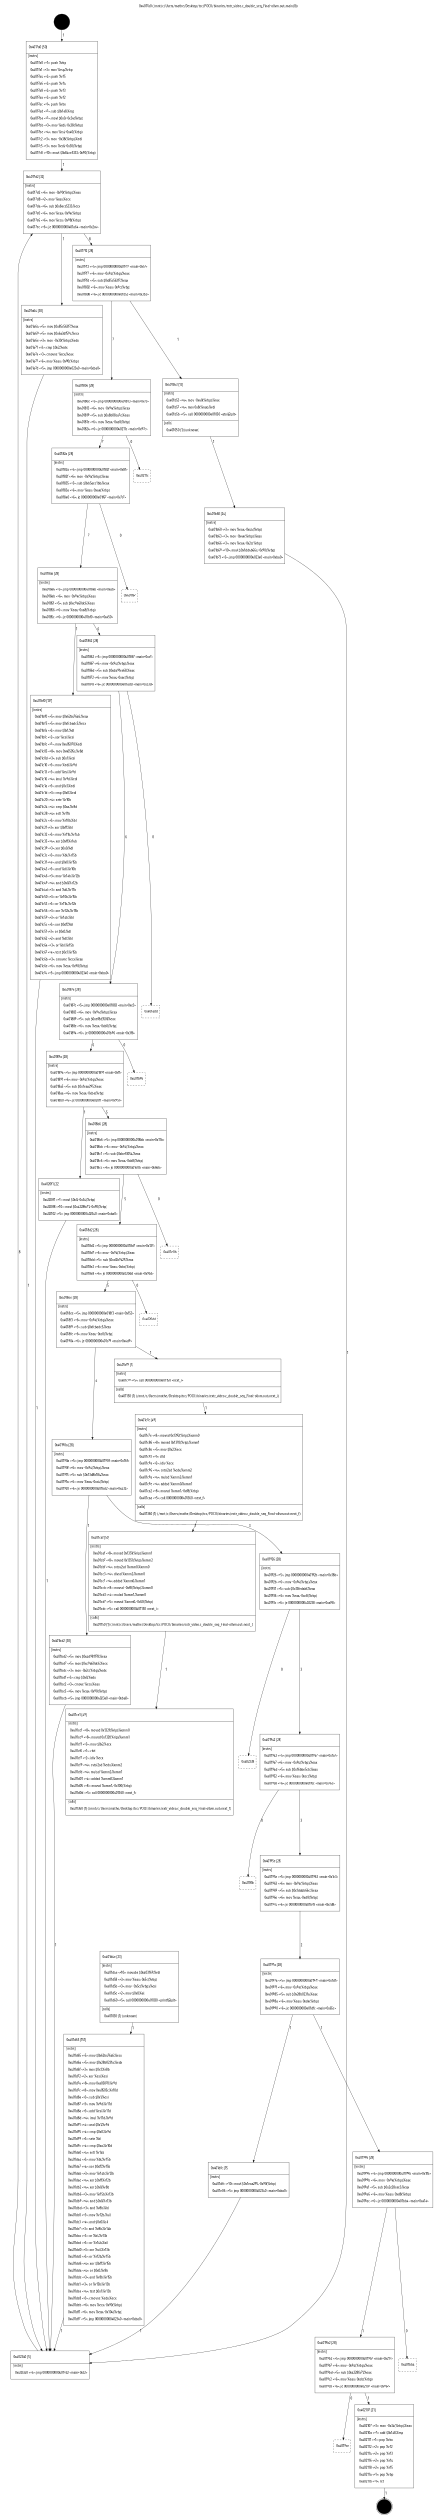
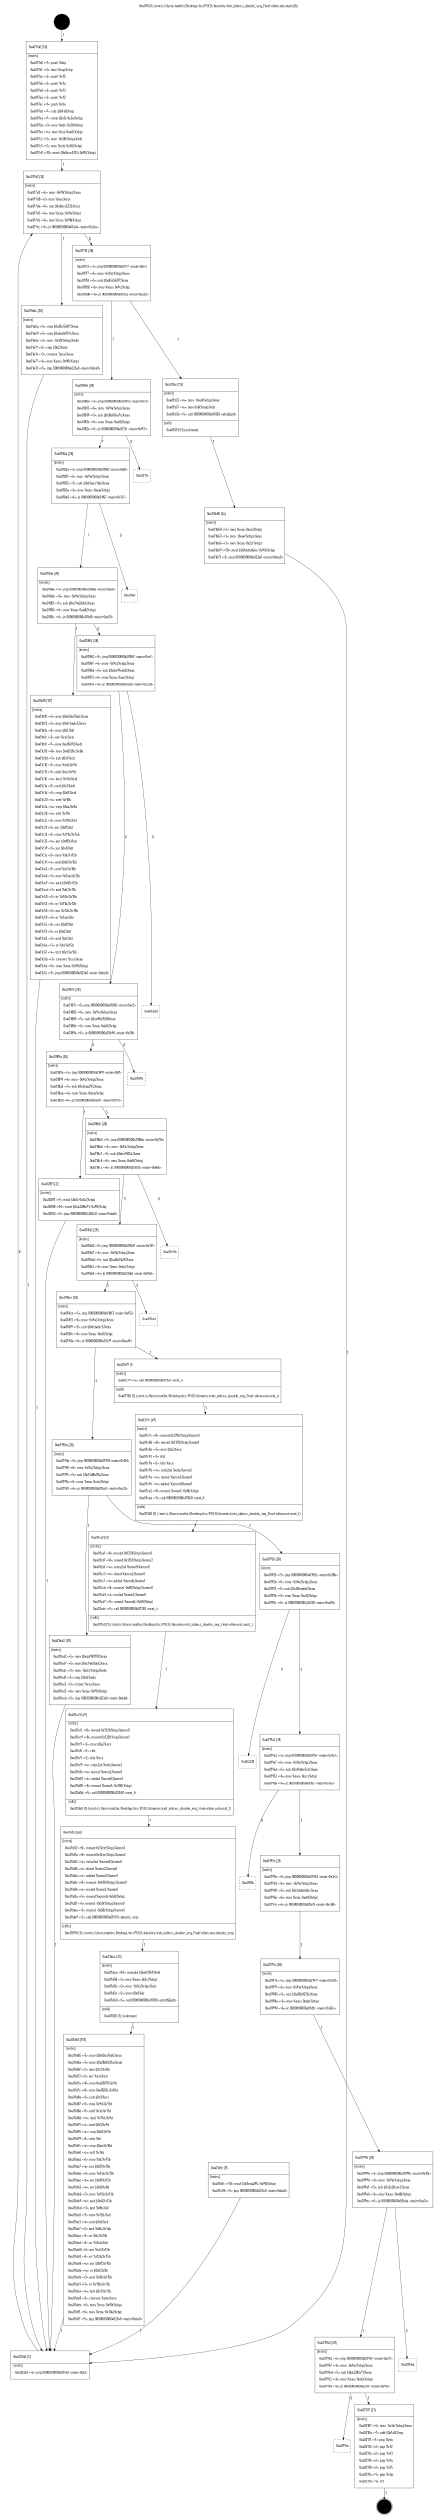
none -> (148, 1883)
(273, 2087) -> none
